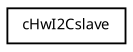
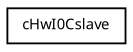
(66, 26) -> (66, 26)
